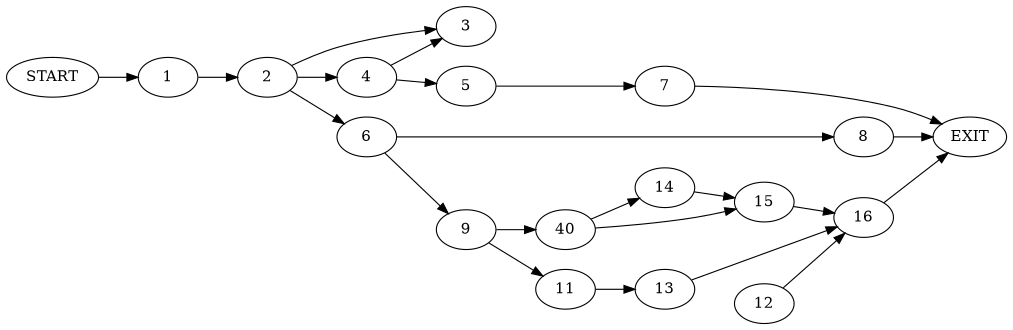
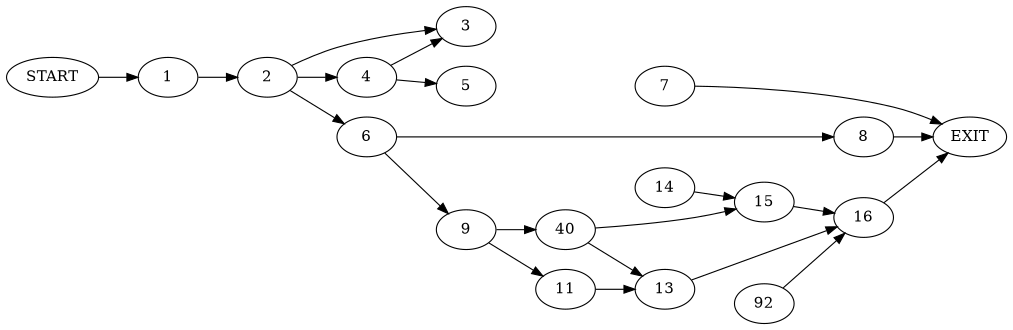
(560, 86) -> none
(610, 211) -> (610, 257)
(764, 304) -> (764, 304)
